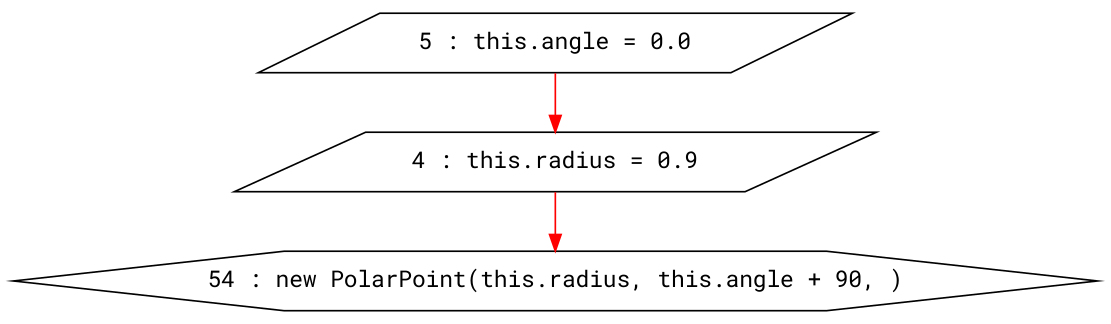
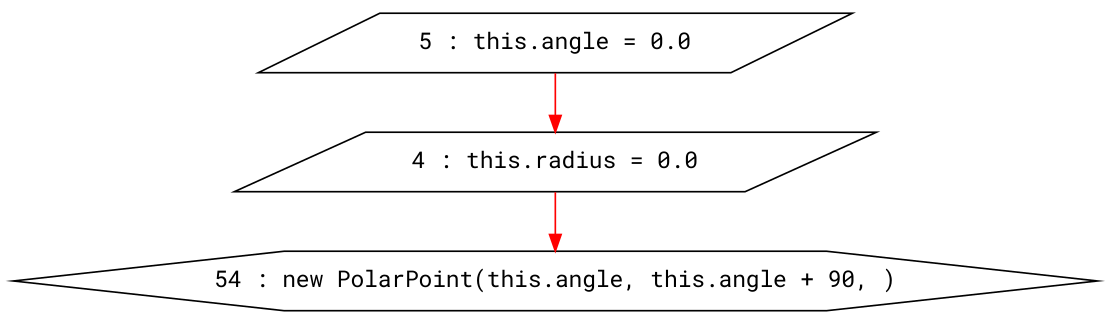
(555, 162) -> (555, 162)
(555, 281) -> (555, 281)
